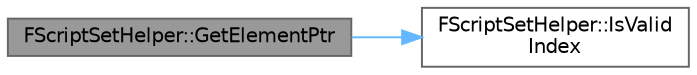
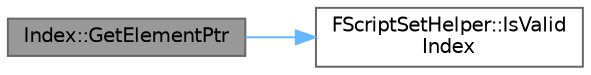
(180, 37) -> (127, 37)
